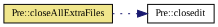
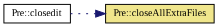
(125, 14) -> (83, 14)
